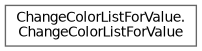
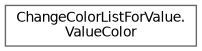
(101, 26) -> (101, 26)
